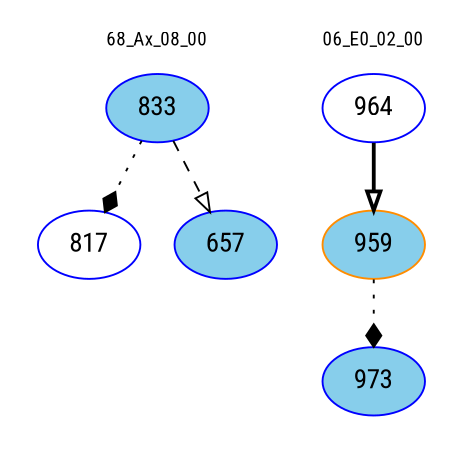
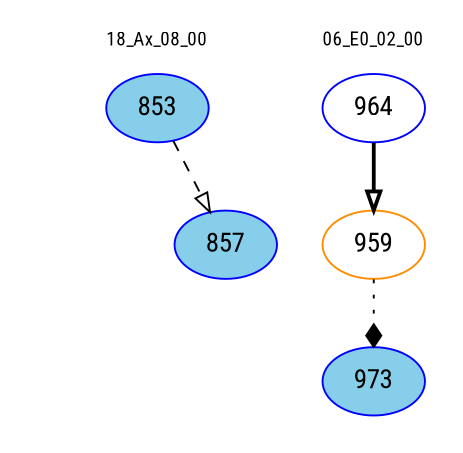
(157, 41) -> (157, 41)
(157, 108) -> (157, 108)
(89, 245) -> none
(226, 245) -> (226, 245)
(374, 245) -> (374, 245)
